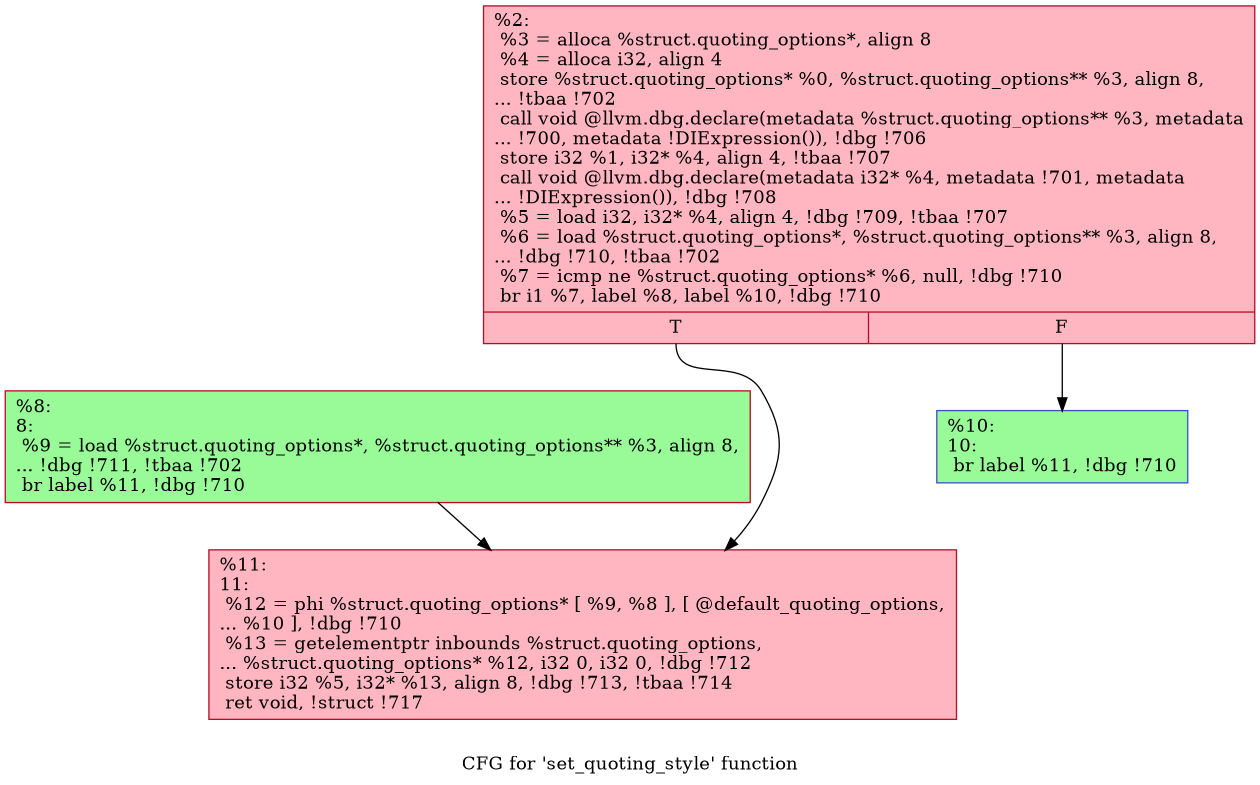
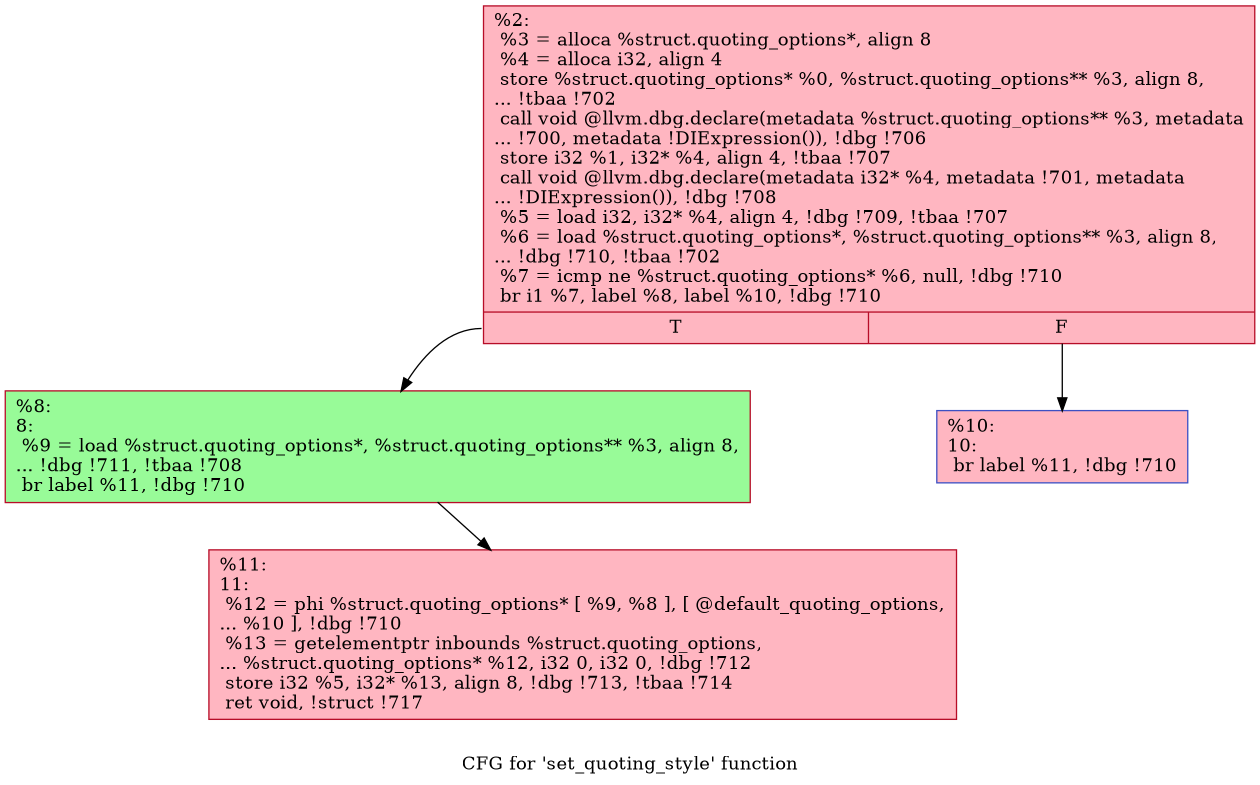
(774, 418) -> (439, 345)
(1062, 447) -> (1062, 447)
(129, 466) -> (129, 466)
